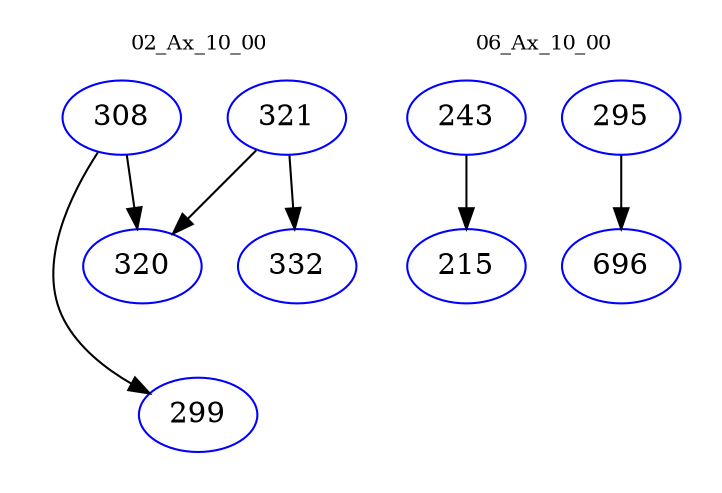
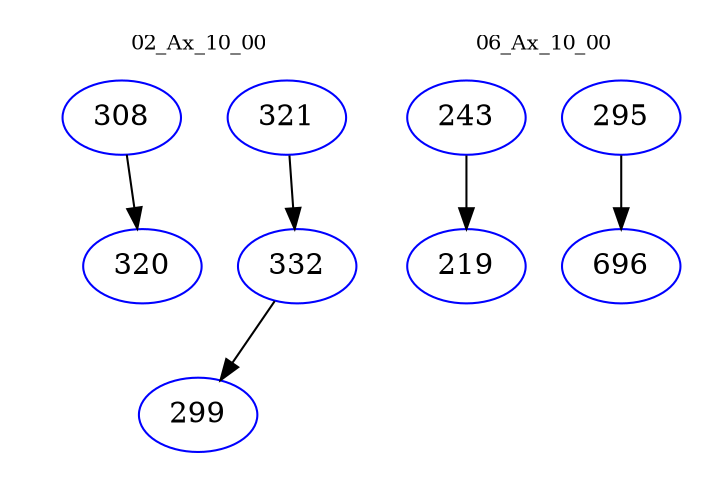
(222, 185) -> none
(466, 266) -> (466, 266)
(54, 279) -> (253, 332)
